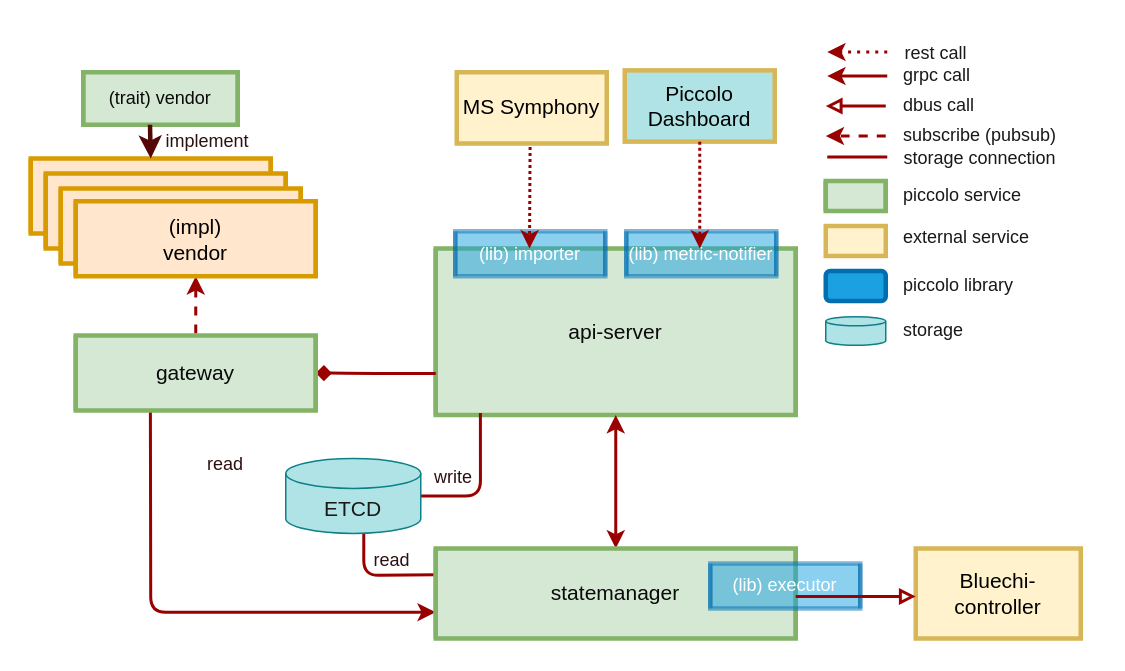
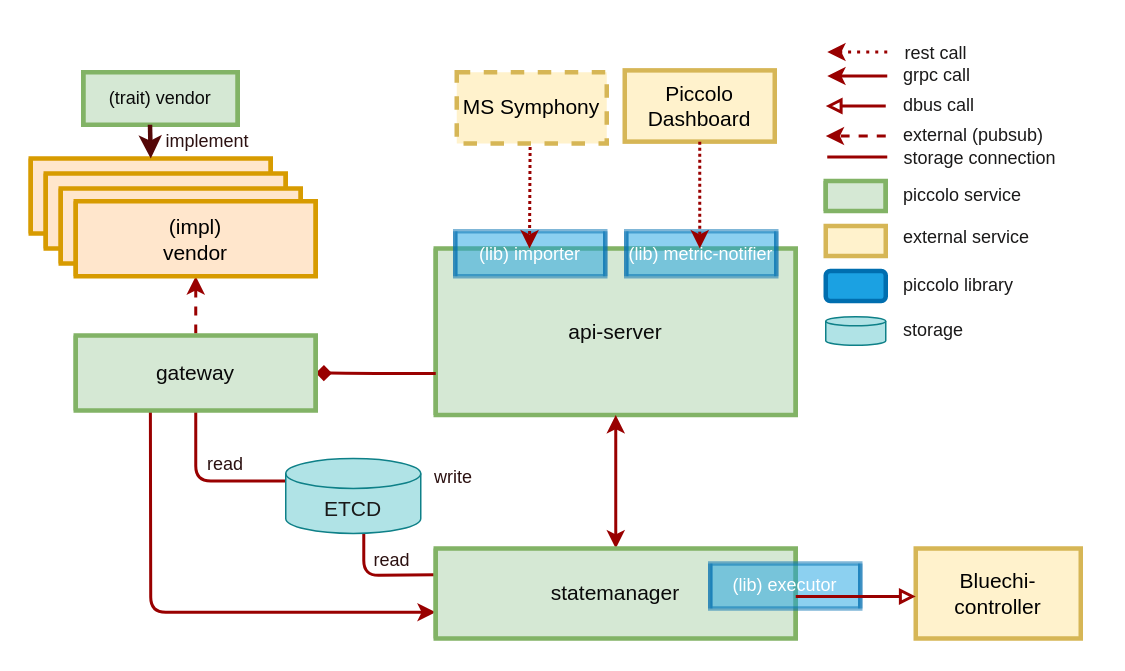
(700, 106) -> (700, 106)
(532, 108) -> (532, 108)
(990, 136) -> (985, 136)
(480, 479) -> none
none -> (211, 481)
